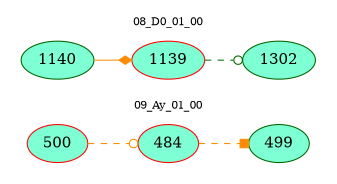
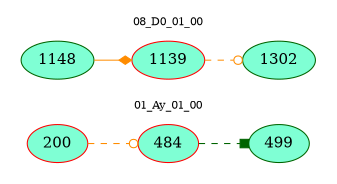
(58, 60) -> (58, 60)
(219, 60) -> (219, 60)
(168, 106) -> (168, 106)
(58, 144) -> (58, 144)
(218, 144) -> (218, 144)
